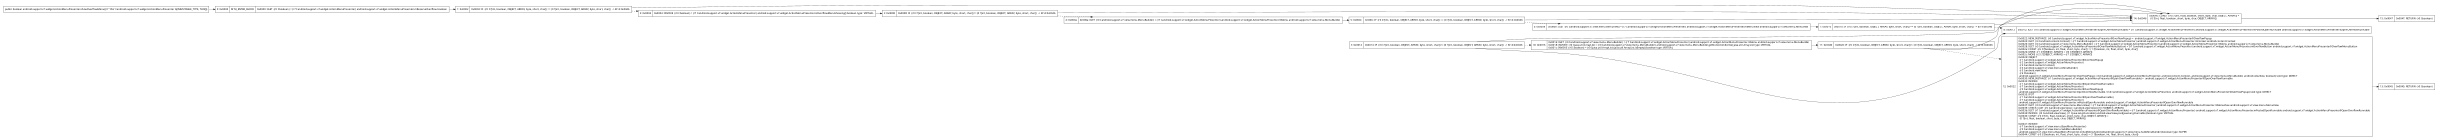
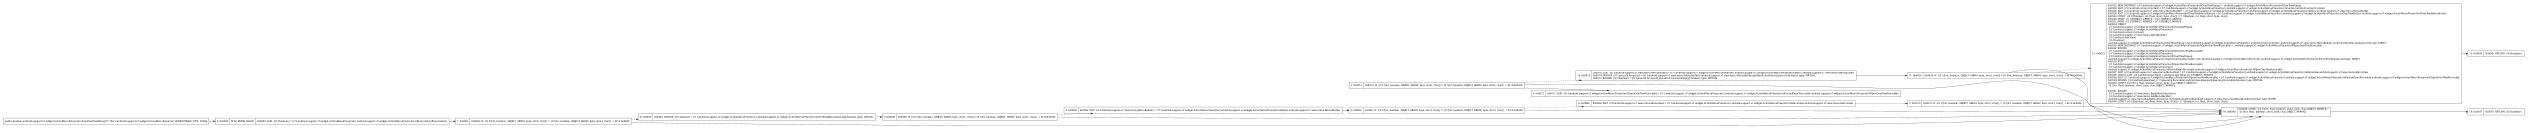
(1997, 28) -> none
